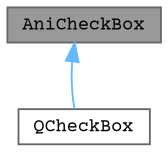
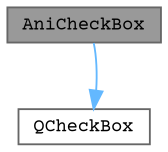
(72, 85) -> (96, 67)
